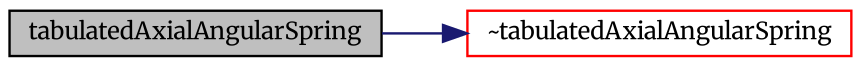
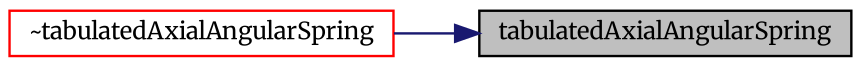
(412, 33) -> (424, 33)
